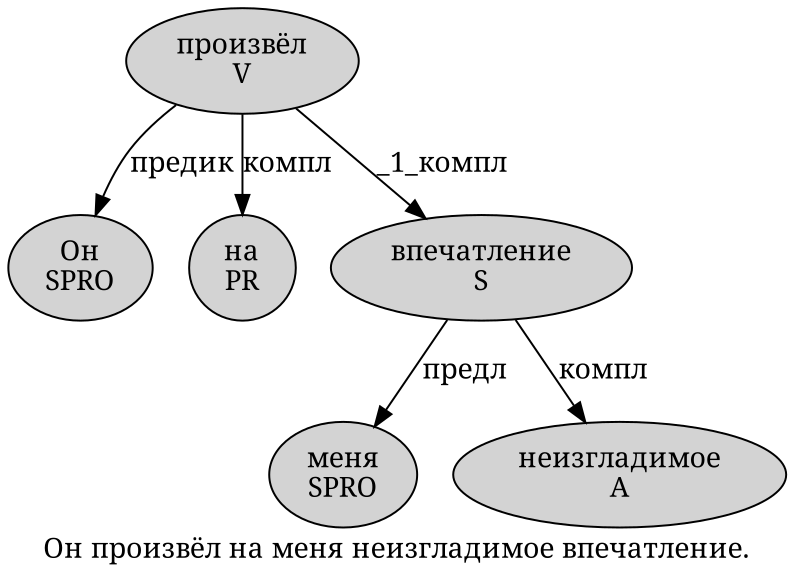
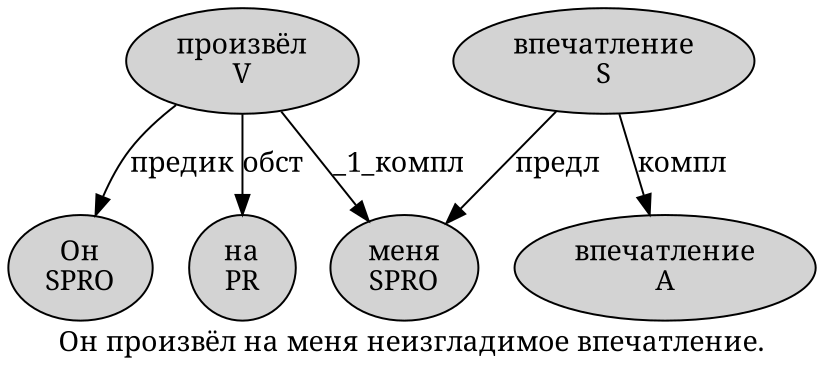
(353, 157) -> (319, 158)
(288, 164) -> (273, 164)
(620, 475) -> (665, 268)
